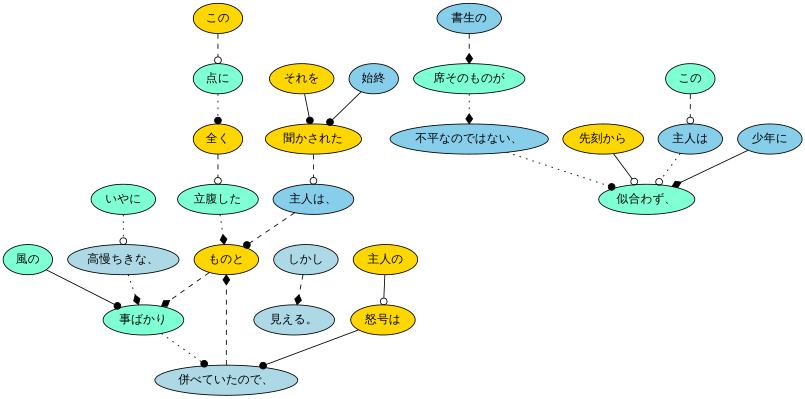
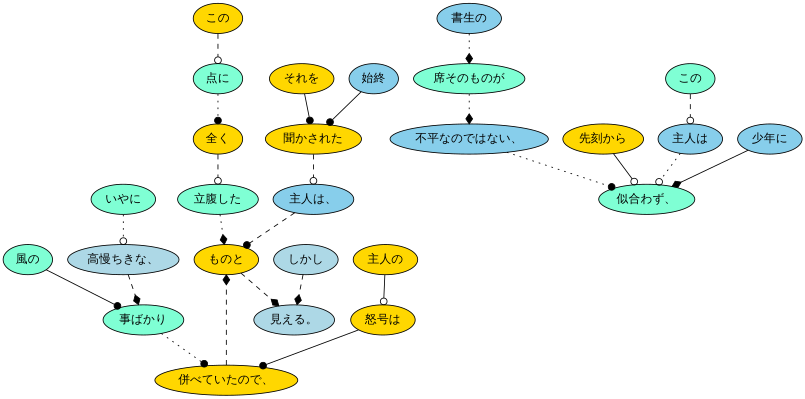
(469, 44) -> (469, 44)
(132, 285) -> (132, 285)
(190, 286) -> (256, 286)
(226, 380) -> (226, 380)
